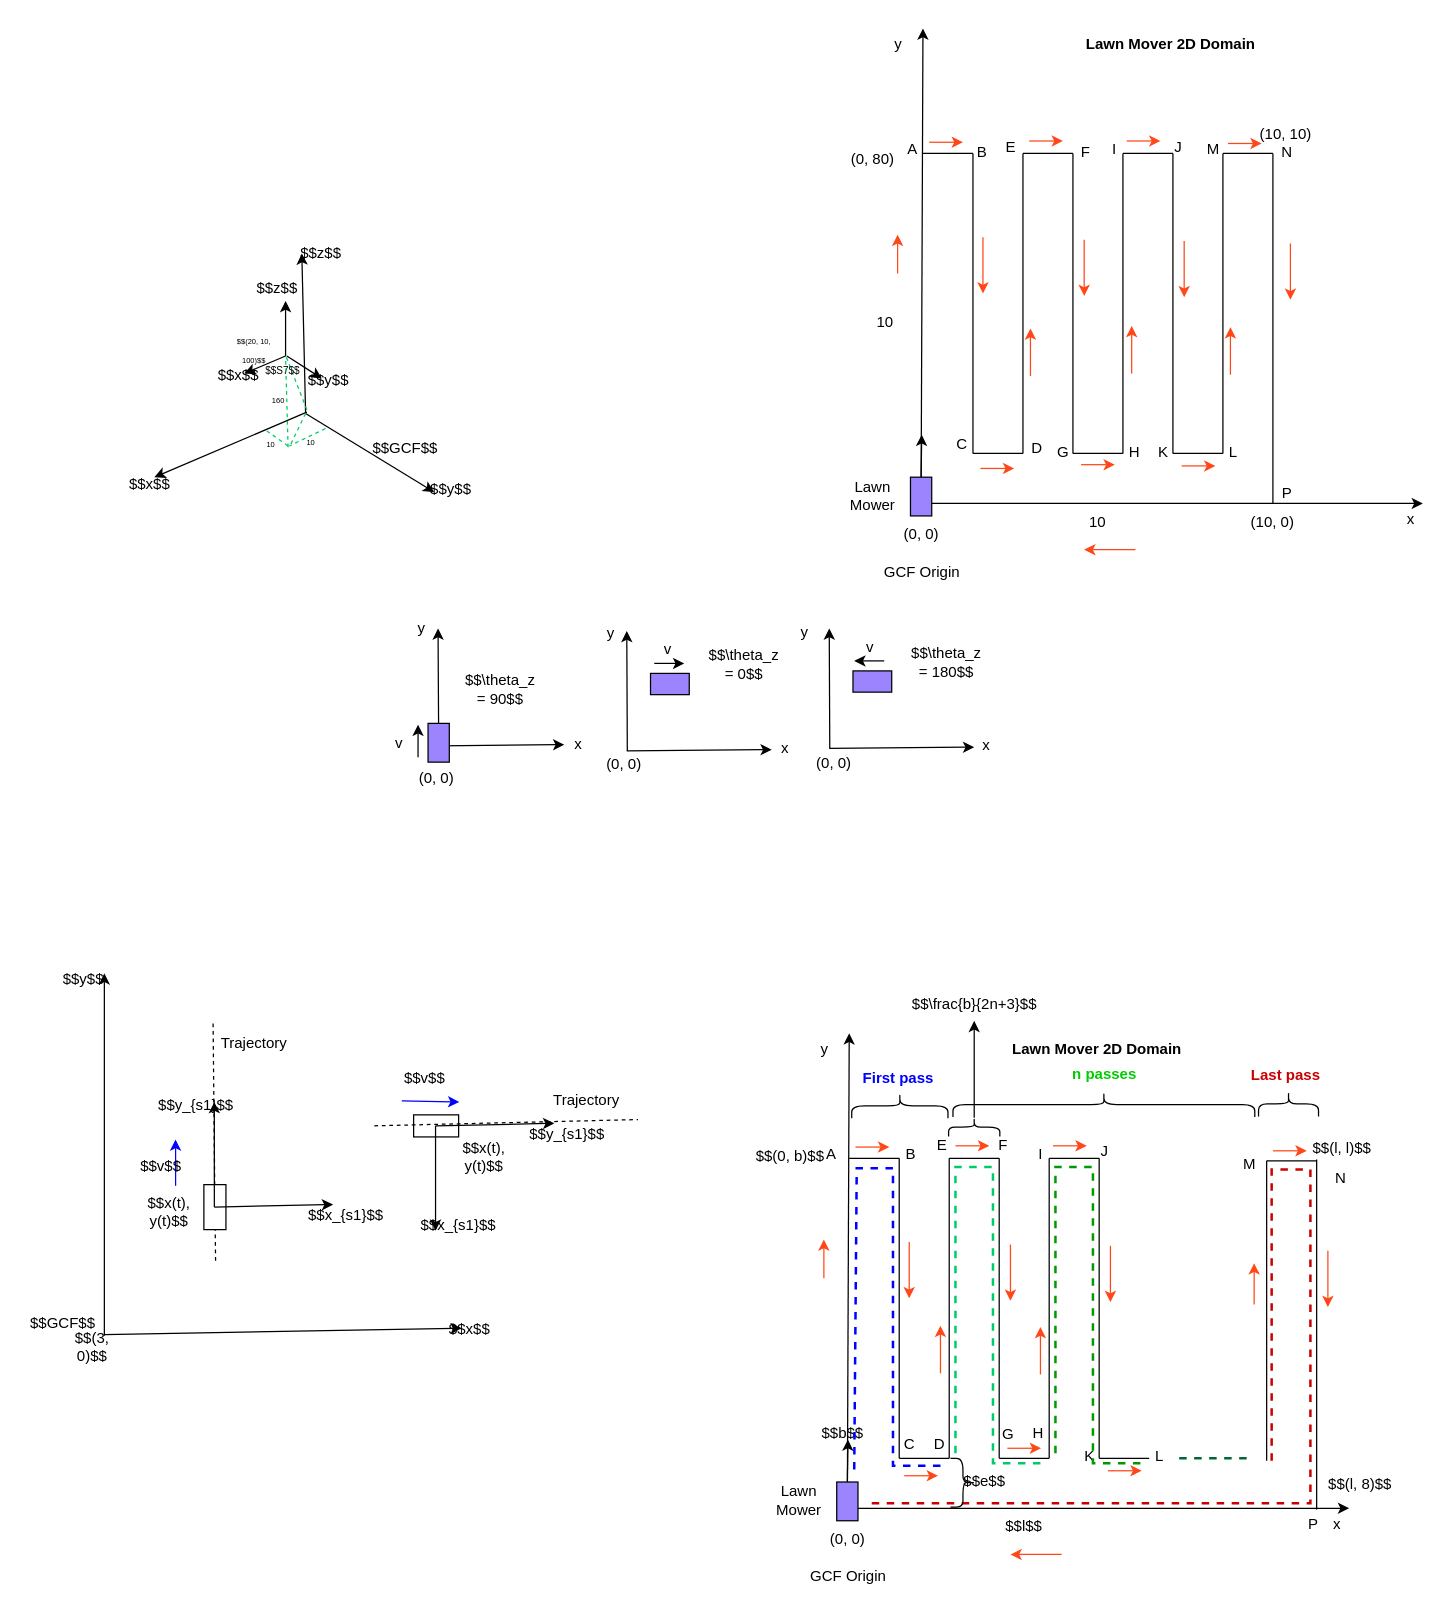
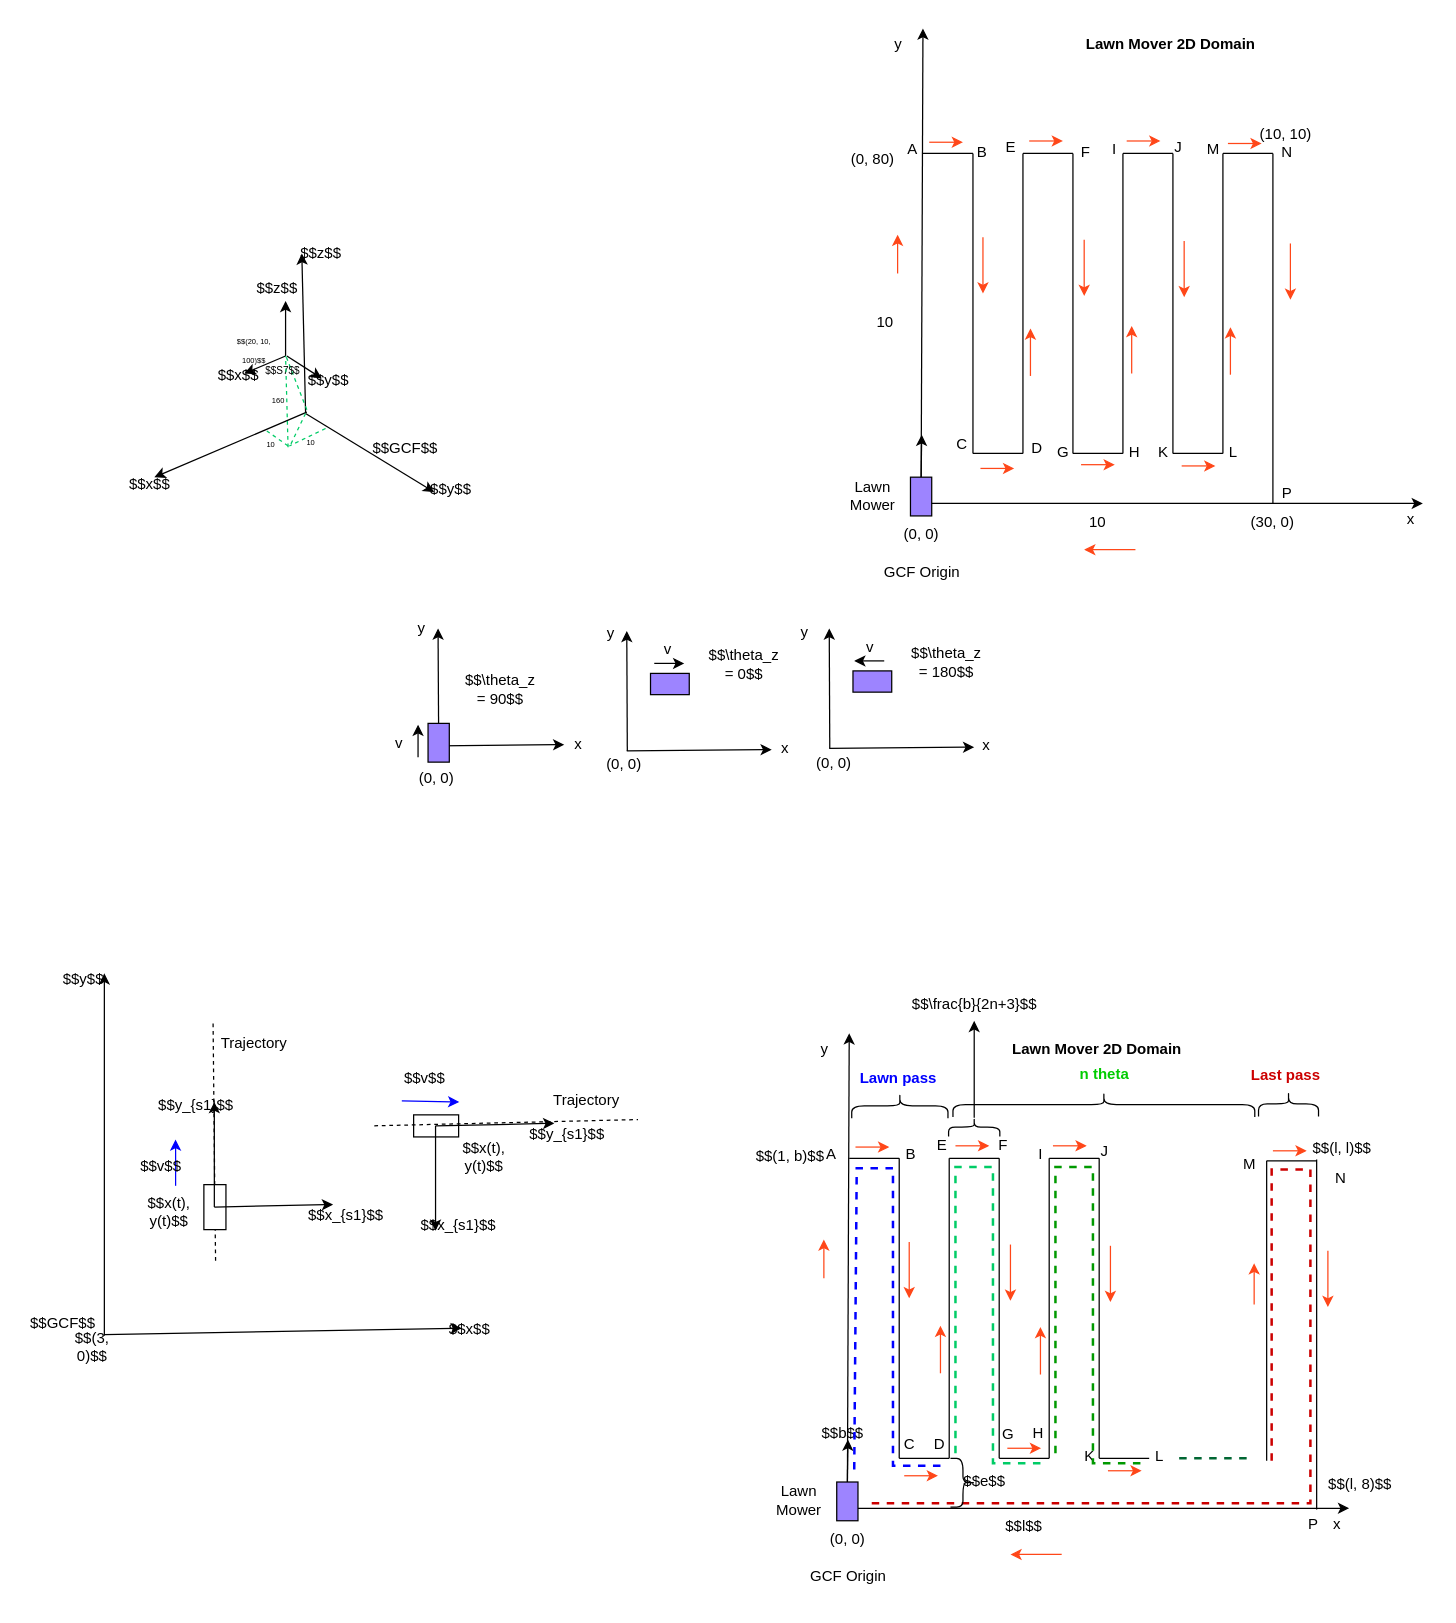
(1273, 522) -> (1273, 522)
(1105, 1074) -> (1105, 1074)
(899, 1078) -> (899, 1078)
(791, 1157) -> (791, 1157)
